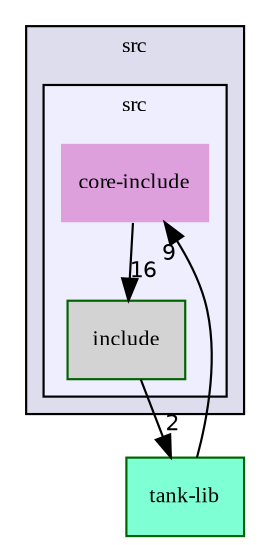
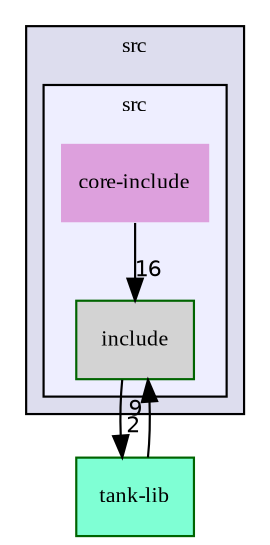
(211, 346) -> (150, 430)
